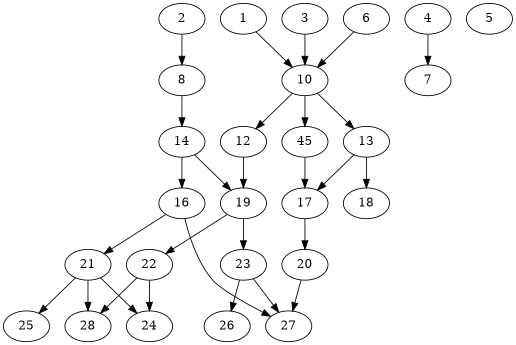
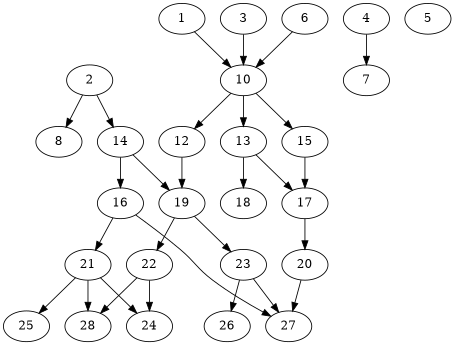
(182, 107) -> (103, 107)
(305, 142) -> (305, 142)
